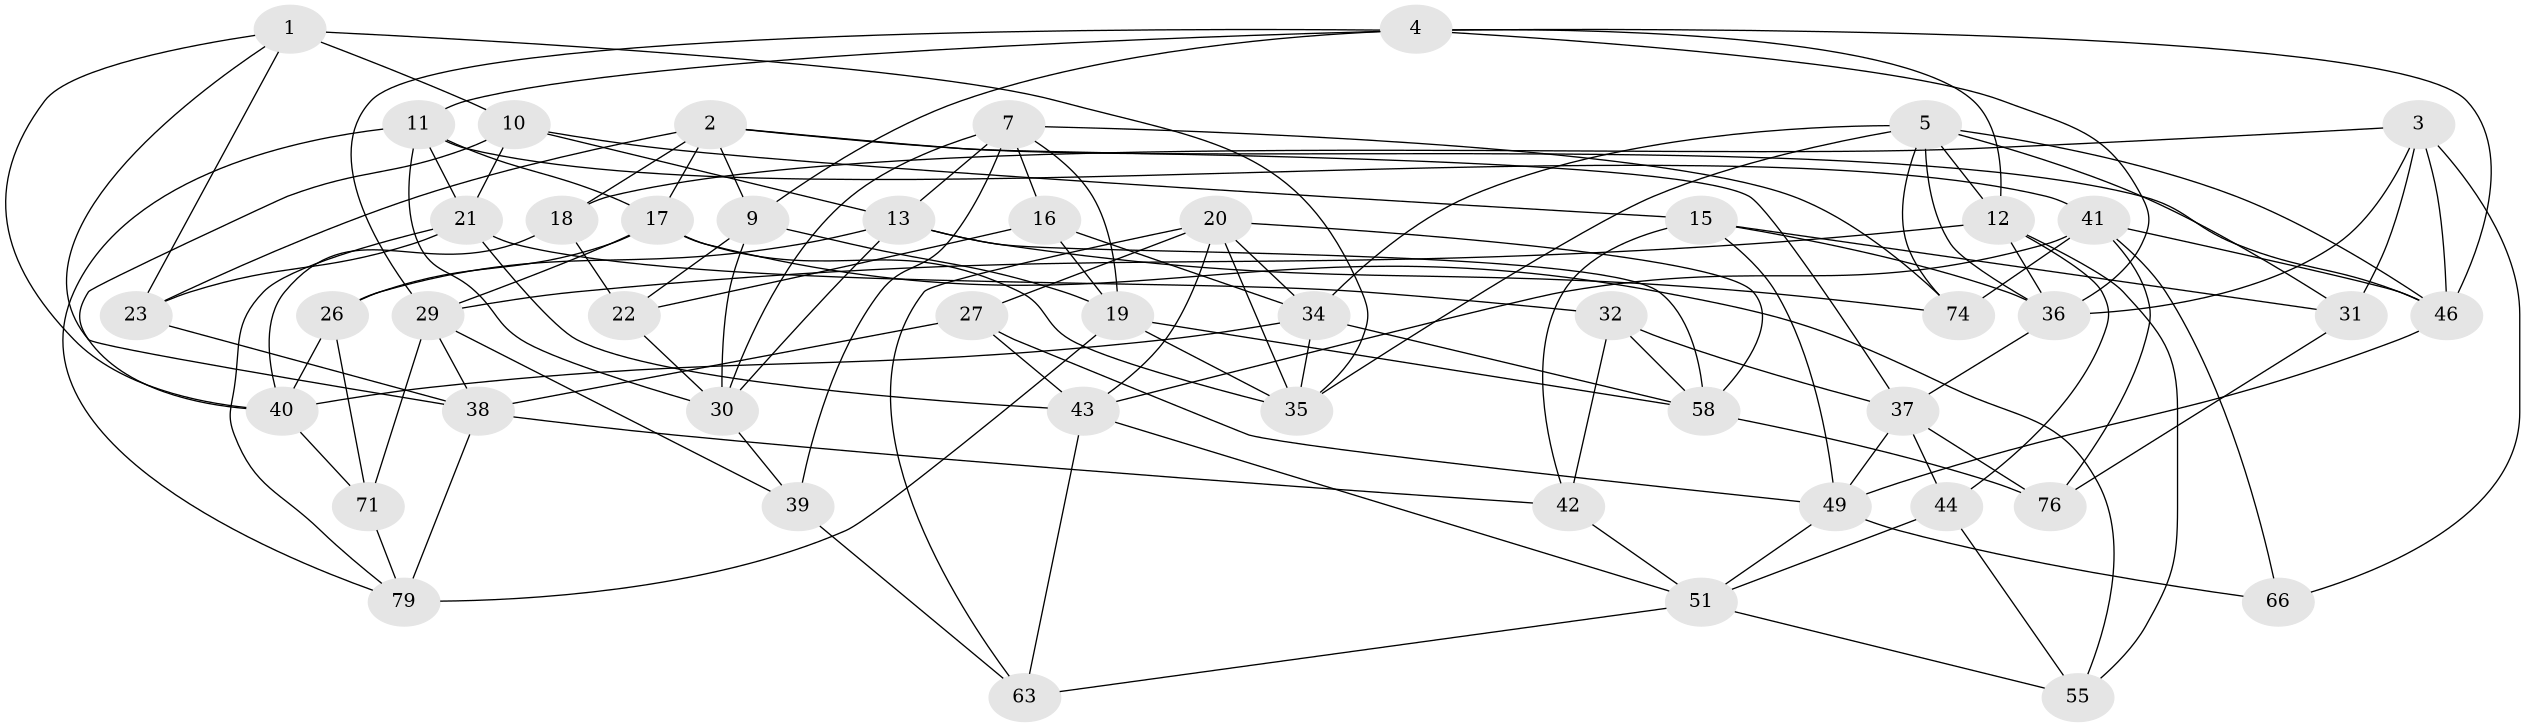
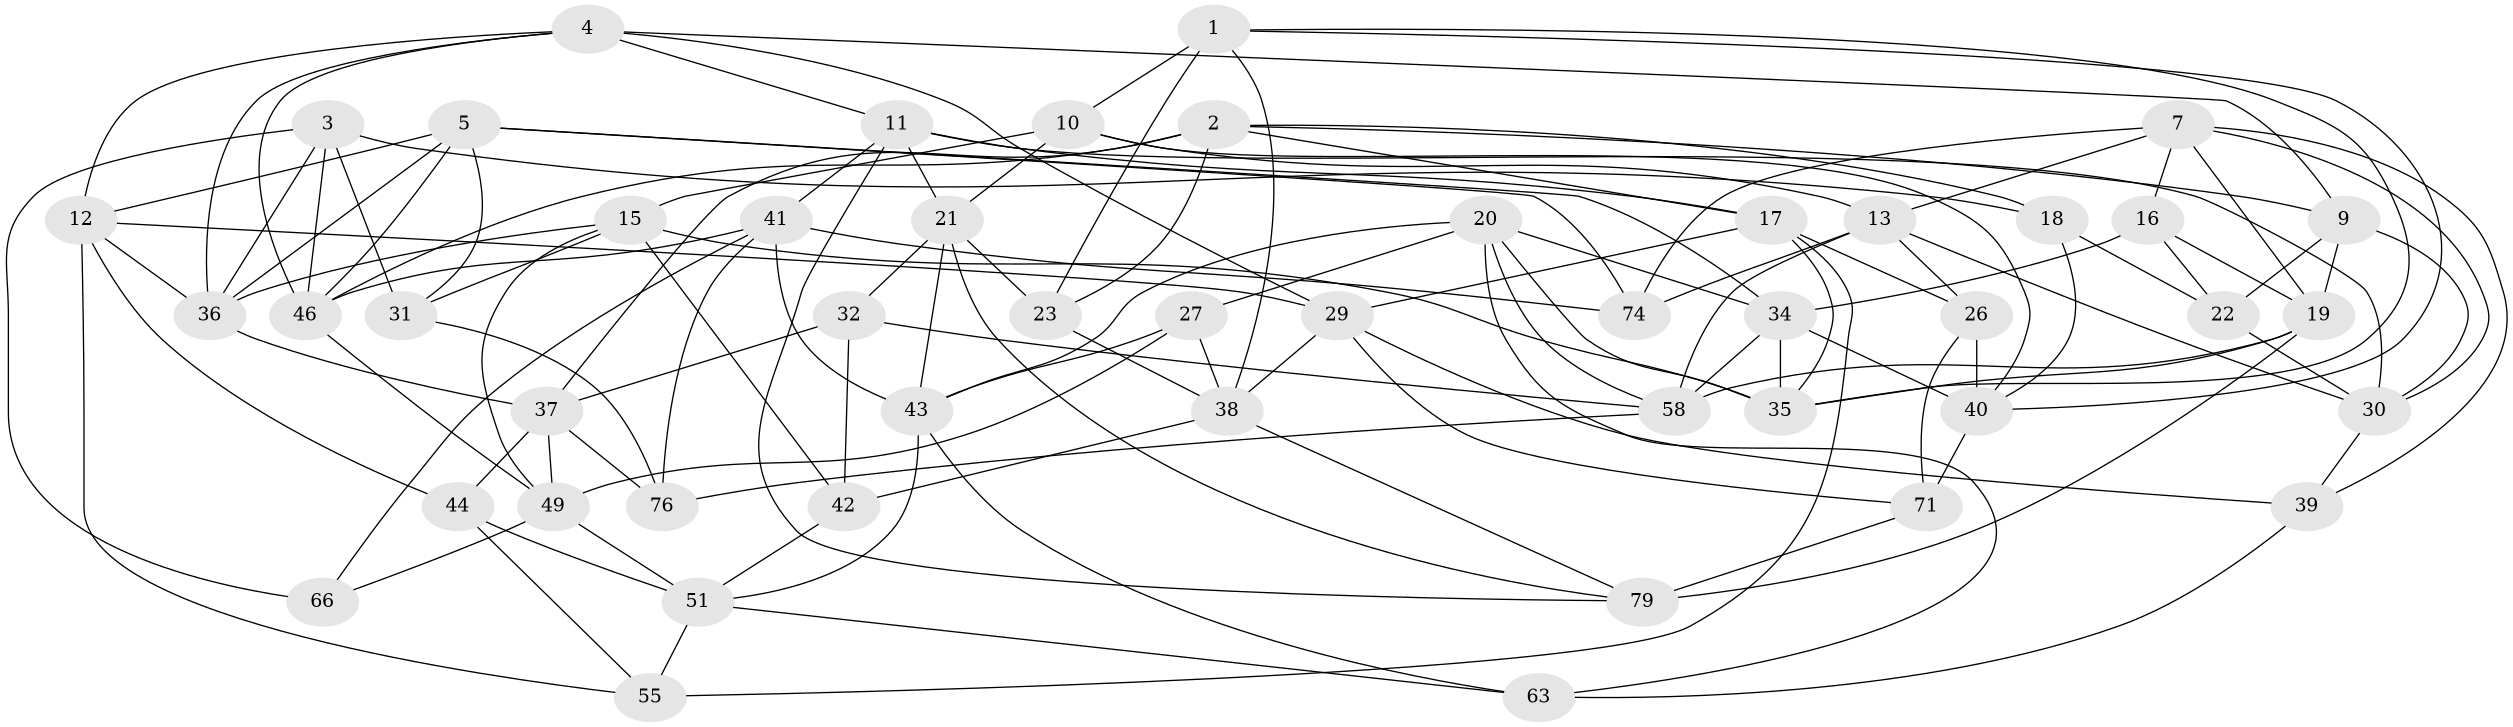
(1591, 228) -> (1432, 303)
